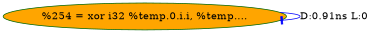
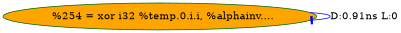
(145, 16) -> (160, 16)
